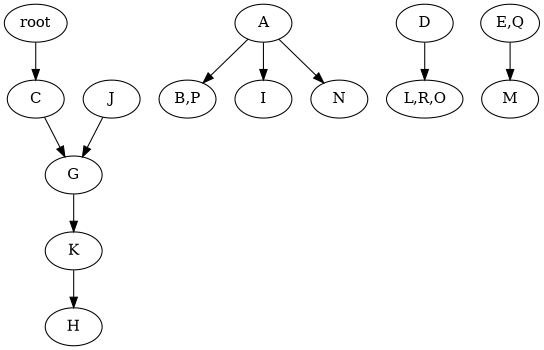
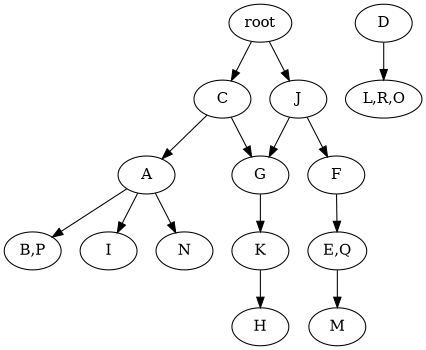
none -> (277, 57)
none -> (188, 133)
none -> (336, 175)
